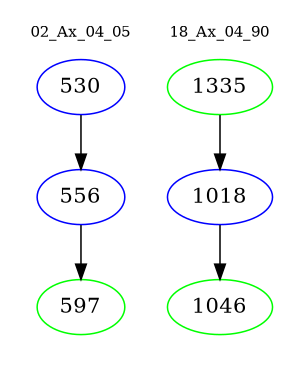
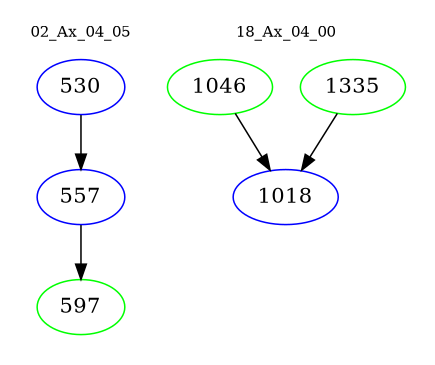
(220, 33) -> (286, 33)
(81, 197) -> (81, 197)
(220, 245) -> (249, 135)
